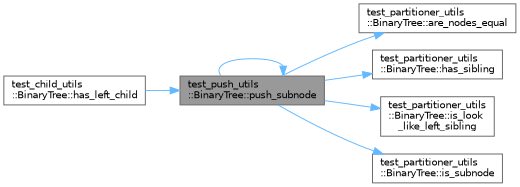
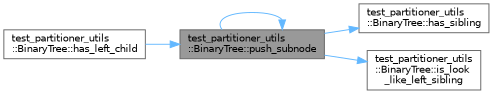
(437, 18) -> none
(75, 90) -> (75, 44)
(252, 90) -> (252, 44)
(437, 168) -> none
